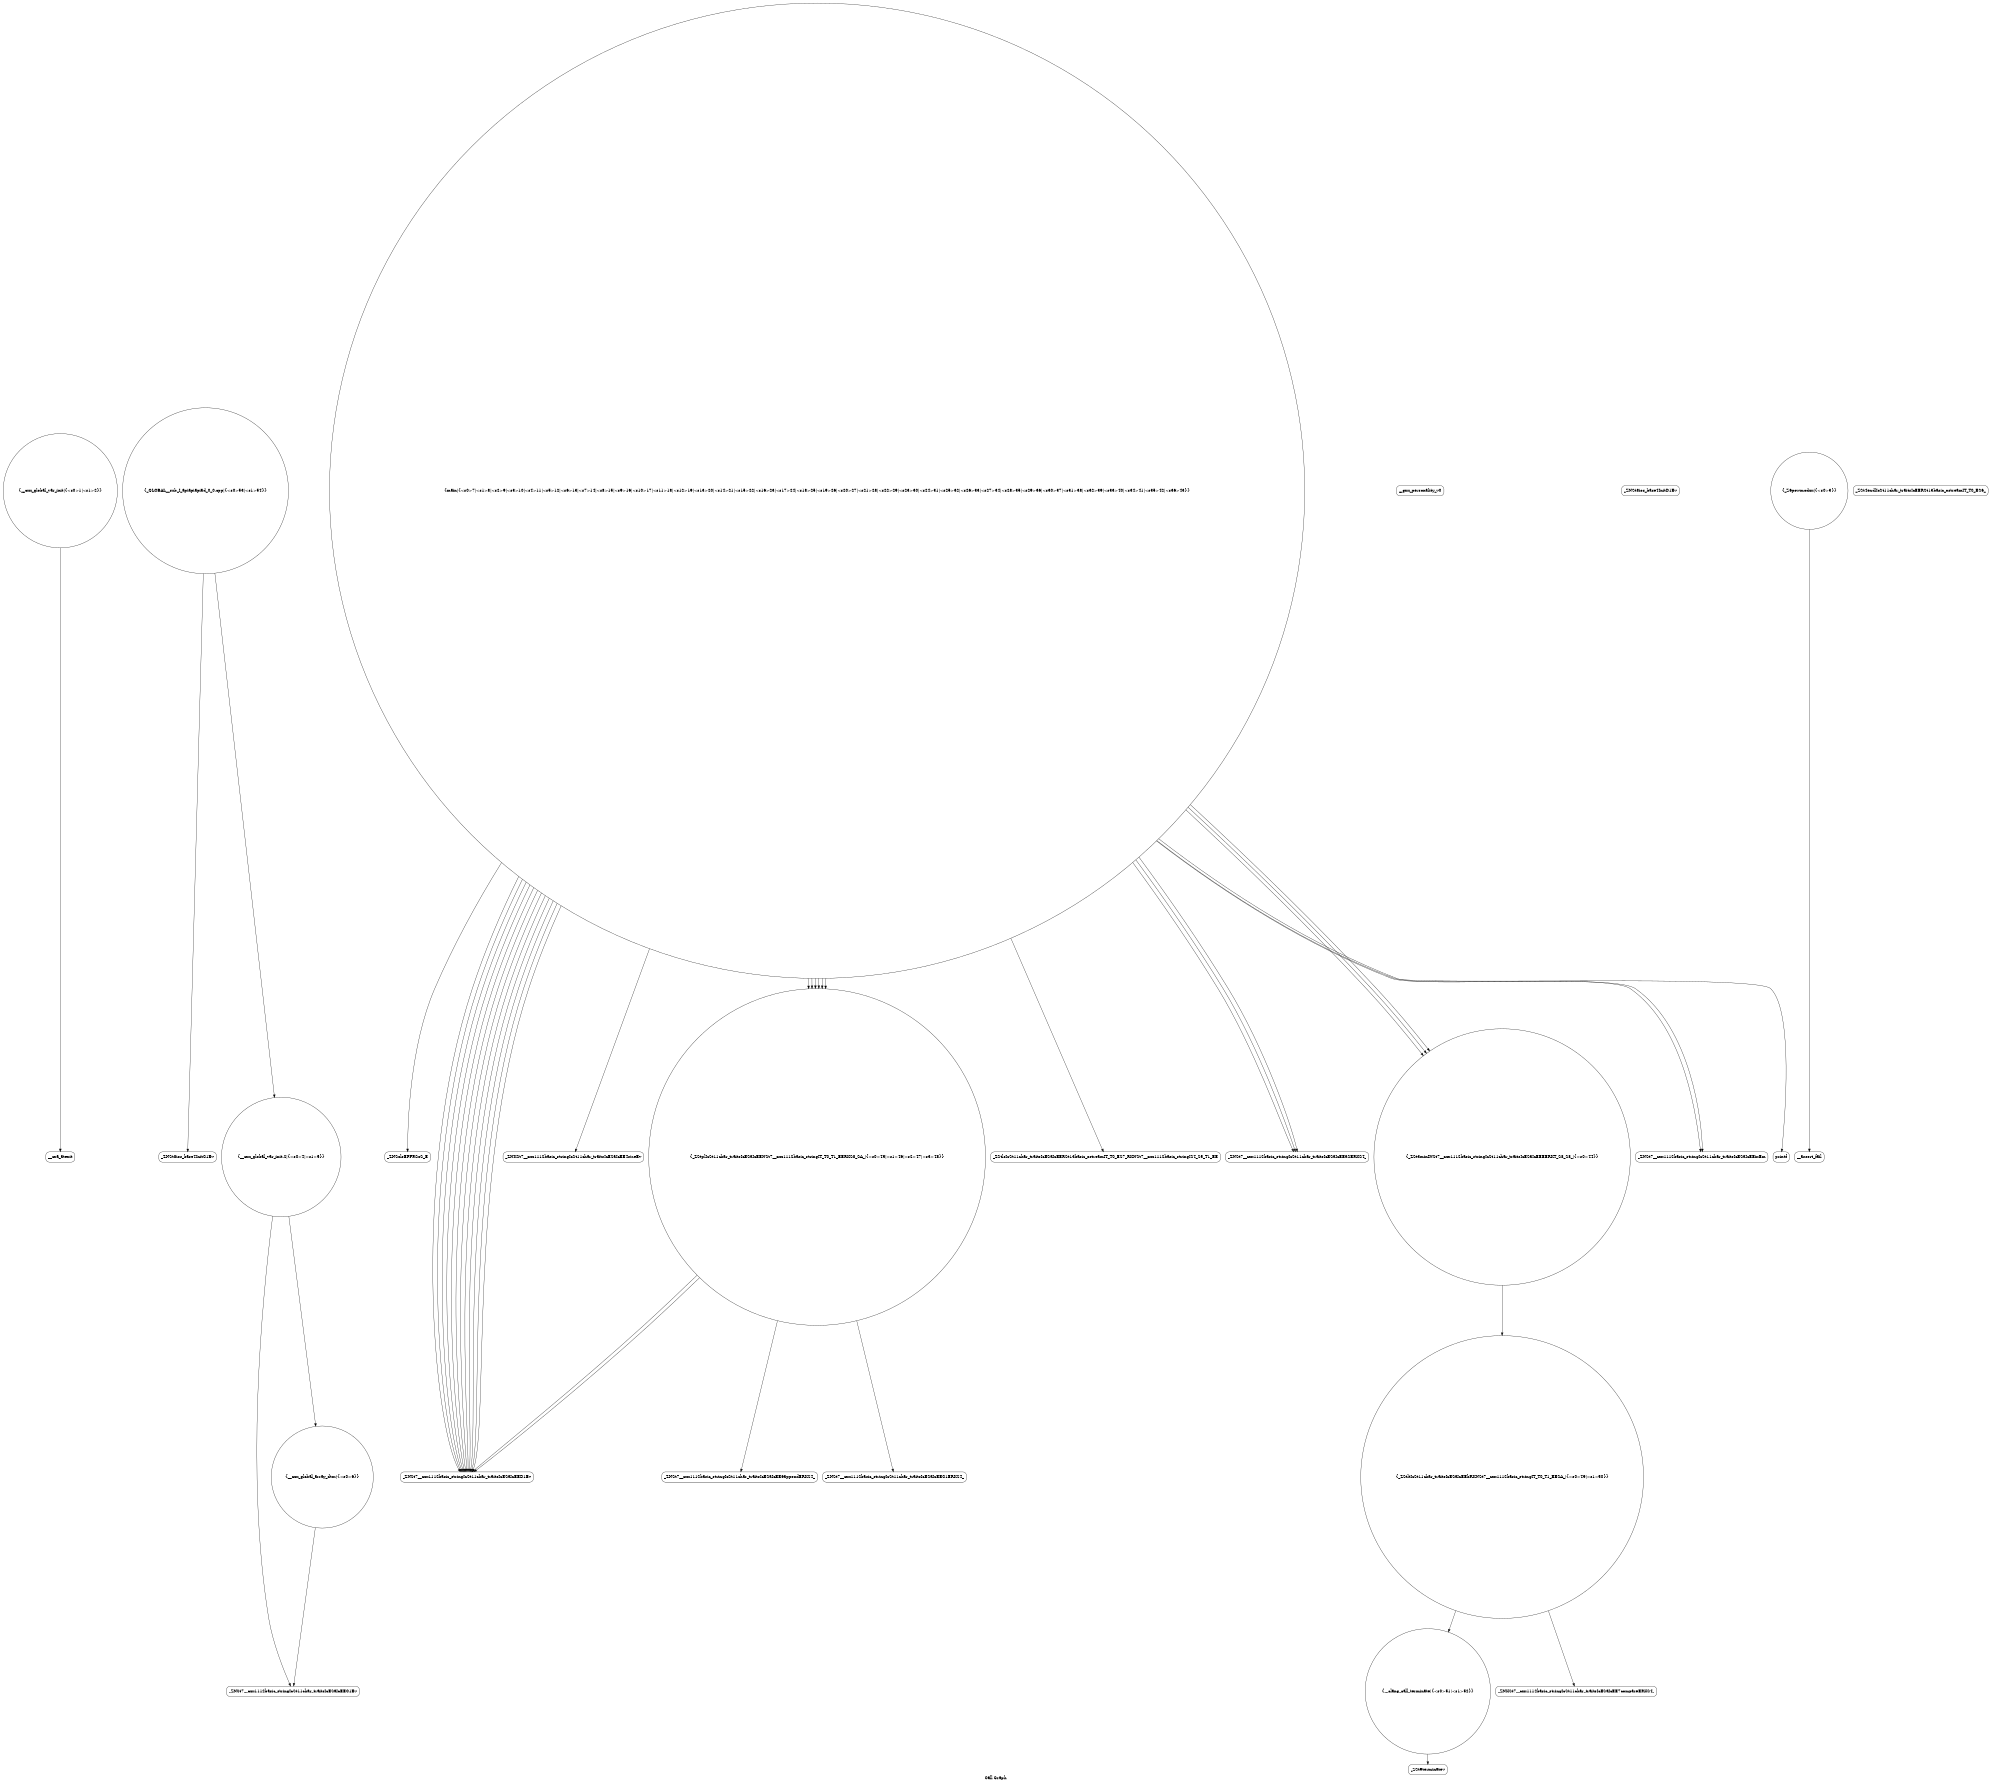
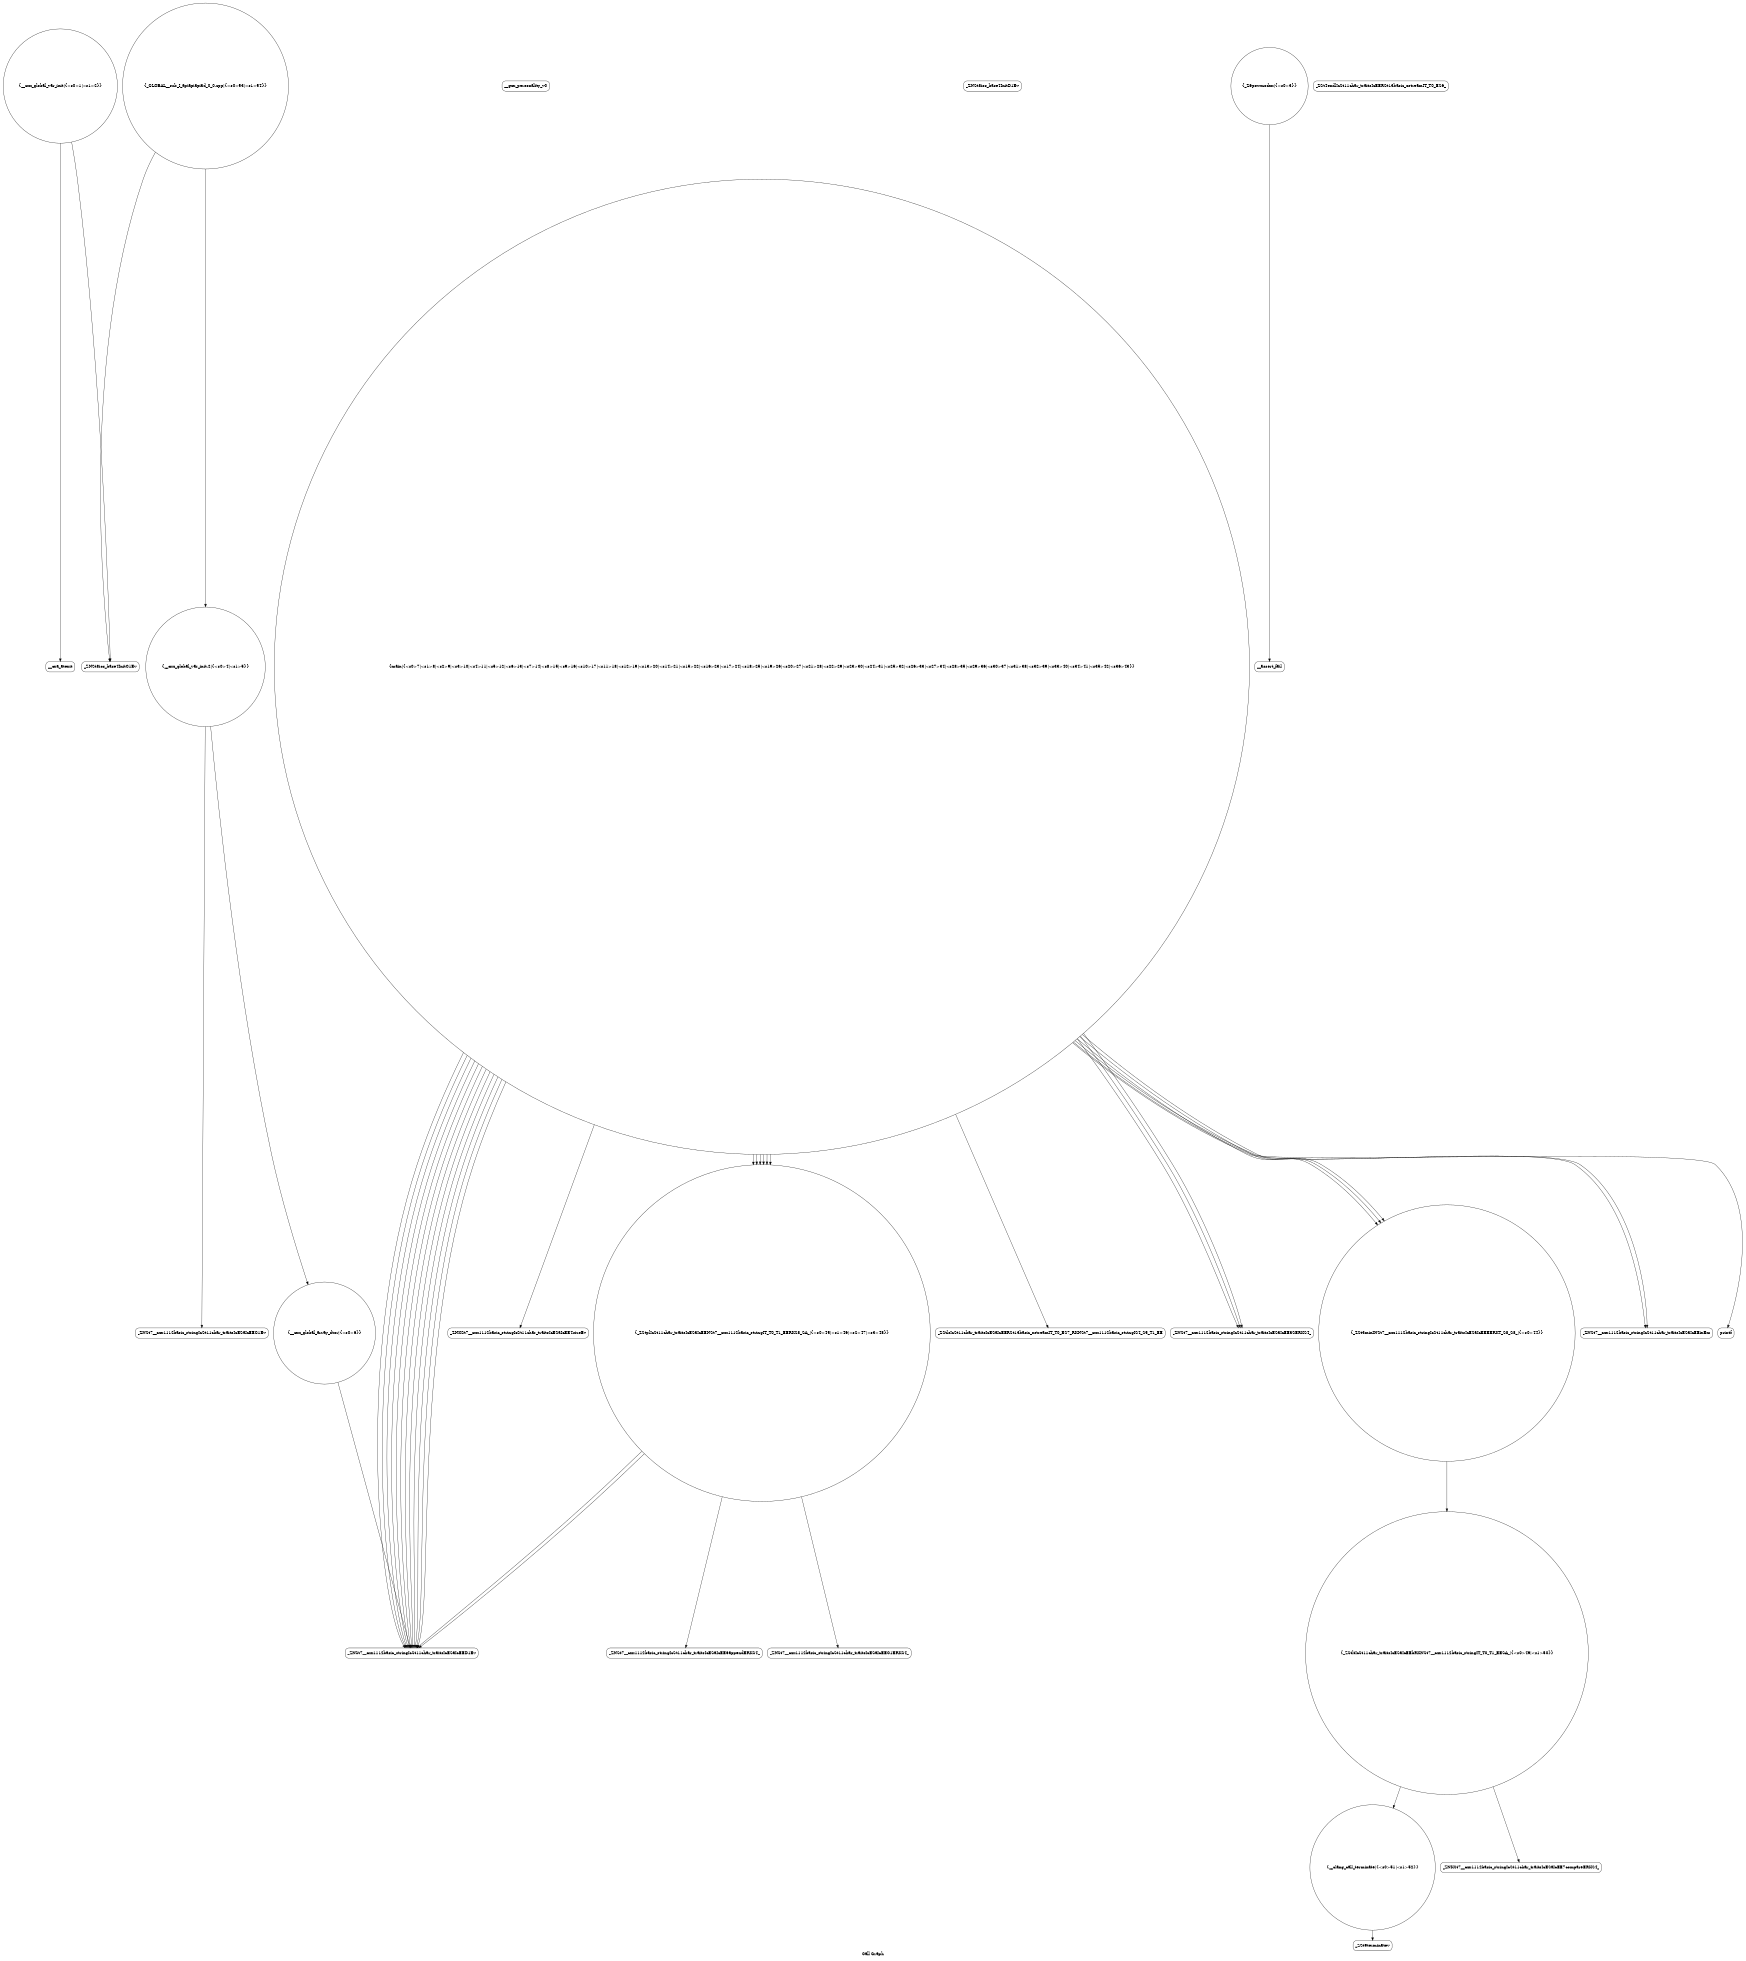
none -> (98, 400)
(408, 1157) -> none
(305, 1605) -> (374, 1514)
